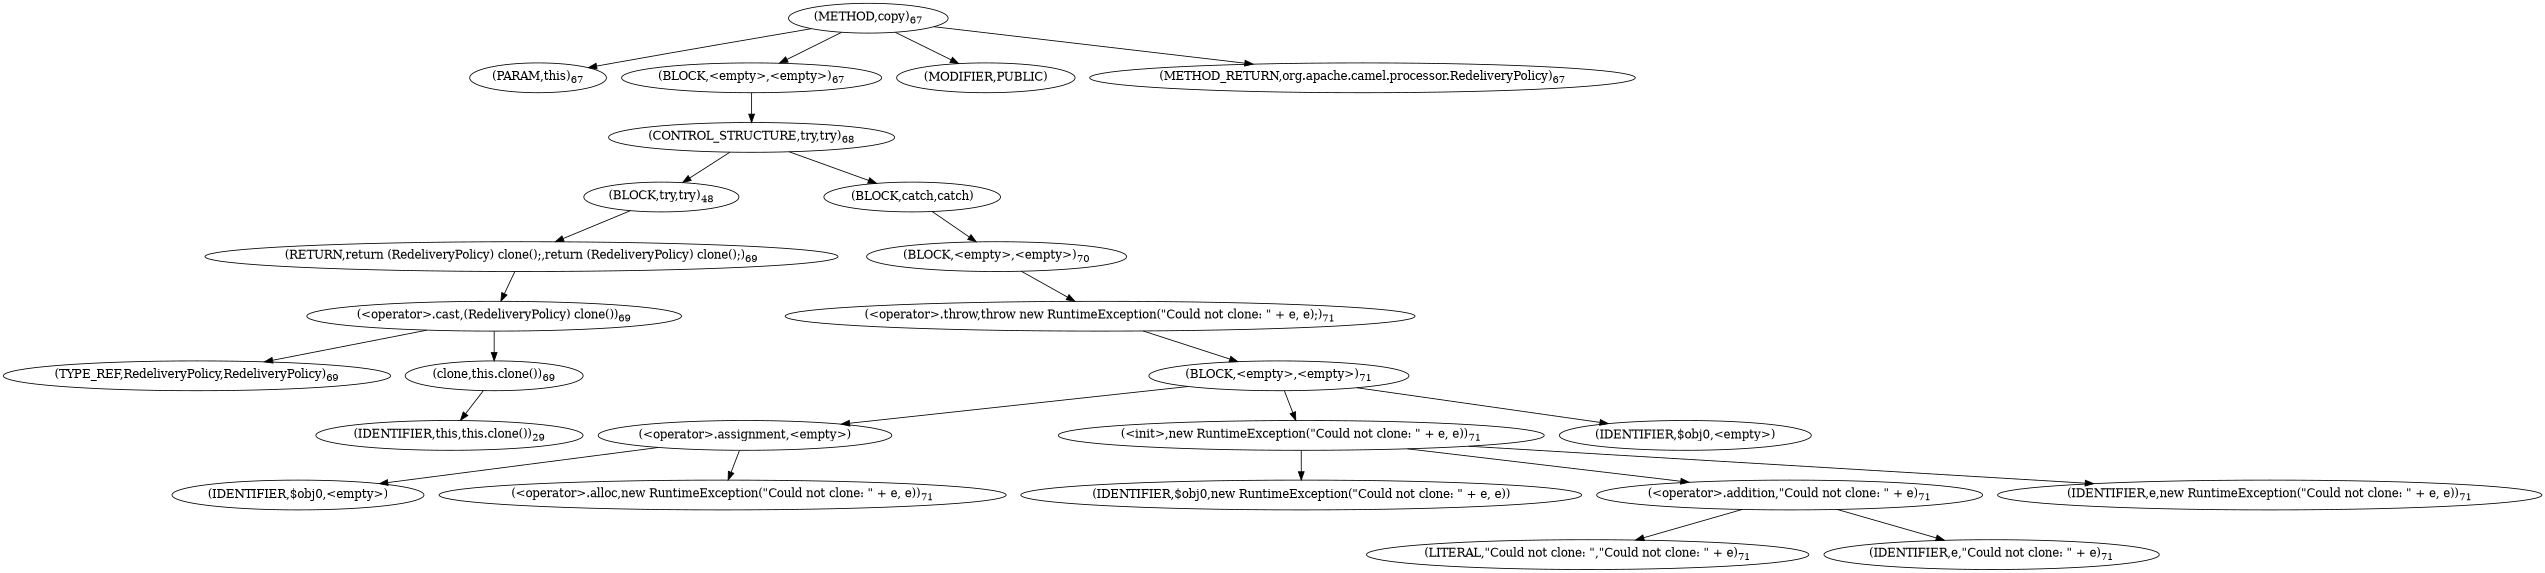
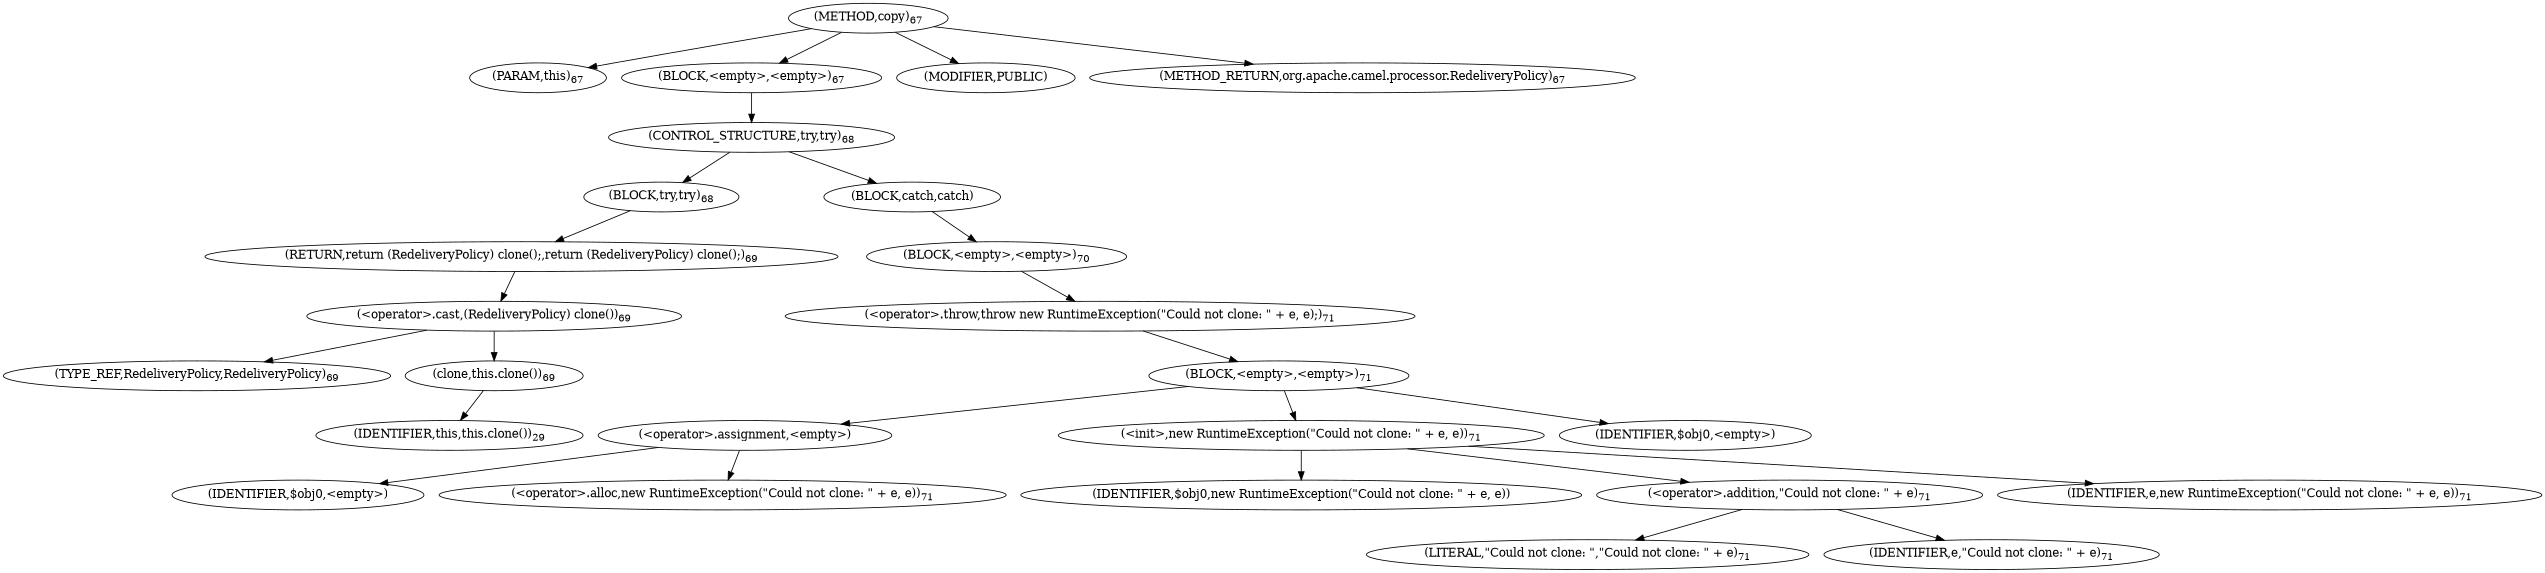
(708, 196) -> (708, 196)
